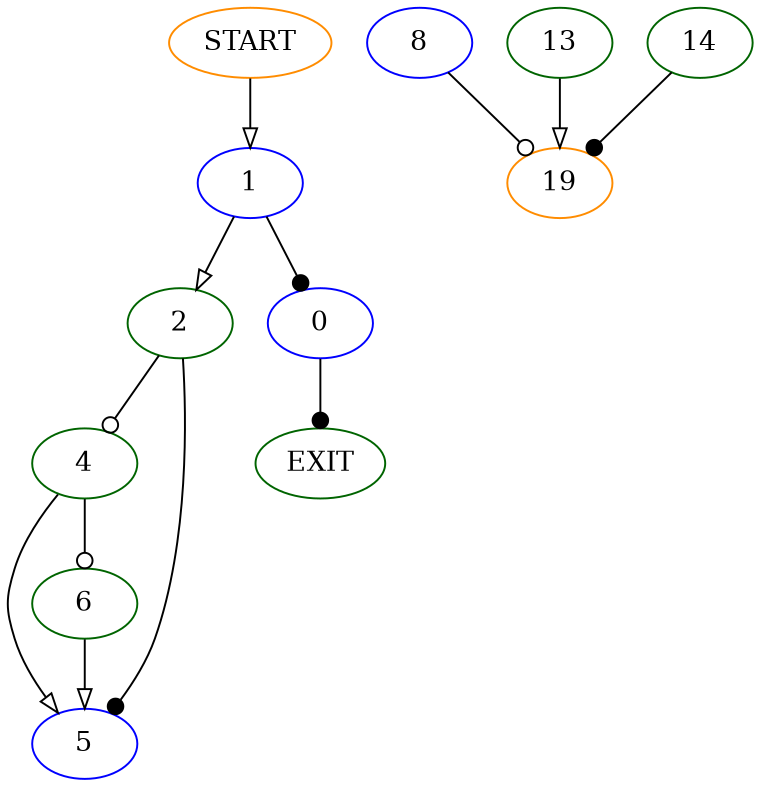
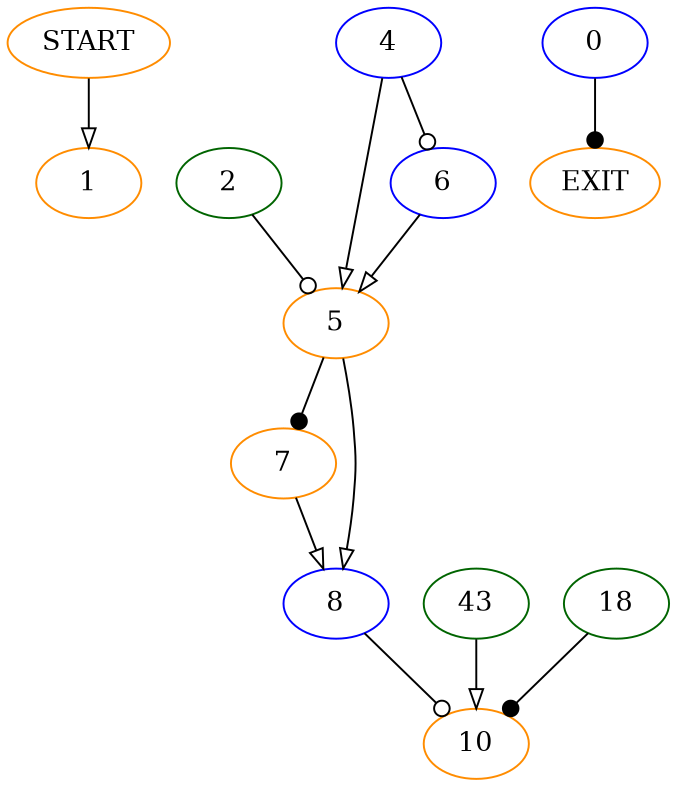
(560, 43) -> (476, 604)
(700, 43) -> (616, 604)
(250, 183) -> (89, 183)
(560, 183) -> (476, 744)
(220, 244) -> none
(282, 246) -> none
(137, 387) -> none
none -> (355, 454)
(85, 463) -> (389, 43)
none -> (284, 463)
(320, 463) -> (595, 183)
(178, 535) -> (278, 247)
(85, 604) -> (443, 183)
(85, 744) -> (336, 323)
